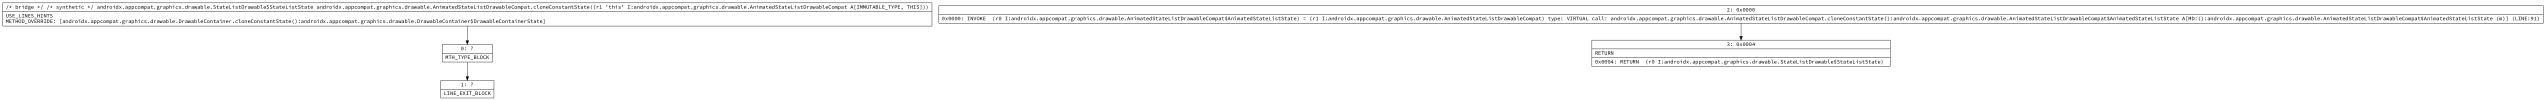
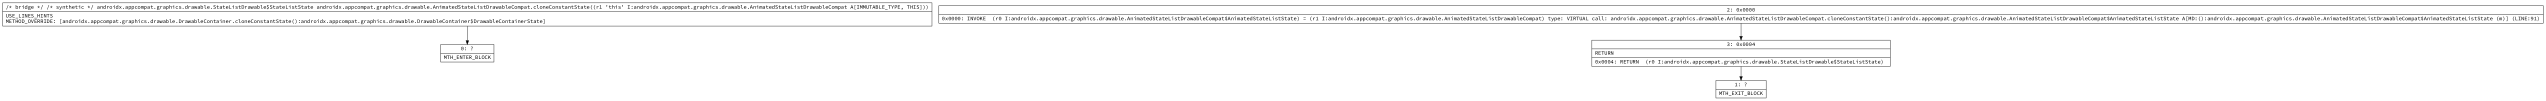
(467, 57) -> (467, 57)
(467, 69) -> (1741, 72)
(467, 93) -> (1741, 93)
